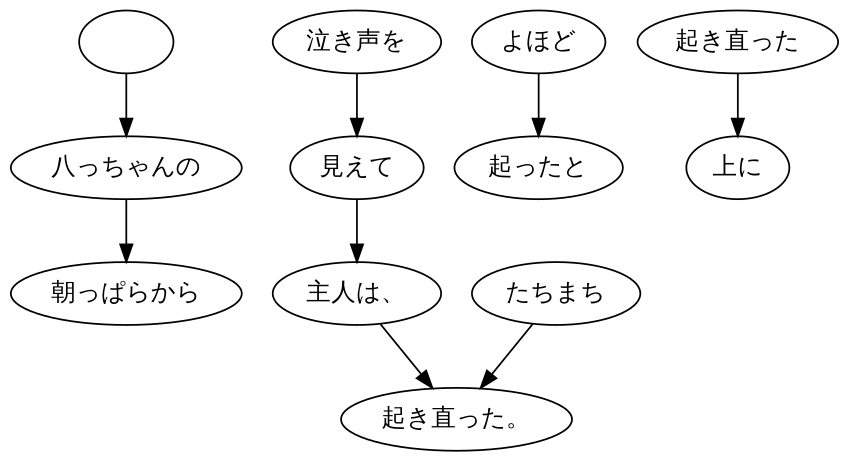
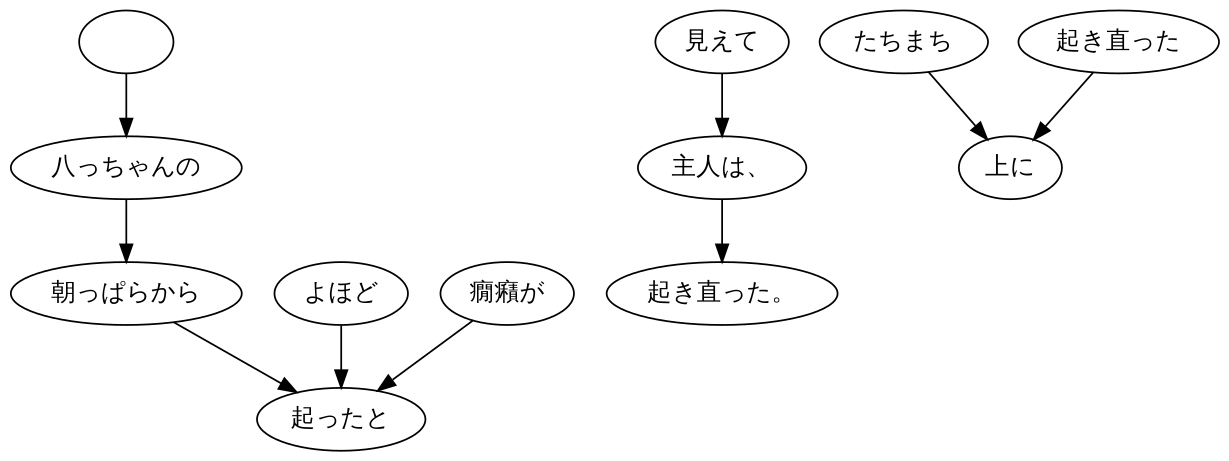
(357, 42) -> none
none -> (507, 294)
(512, 349) -> (952, 99)
none -> (228, 353)
